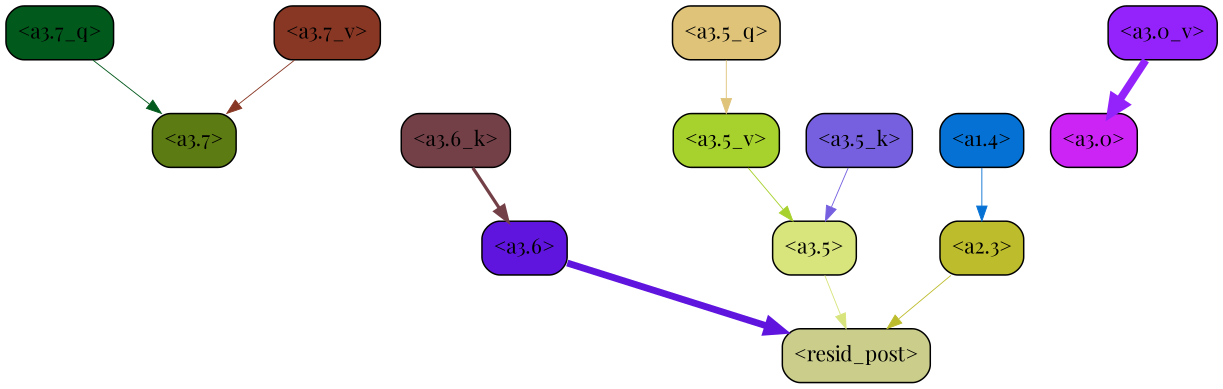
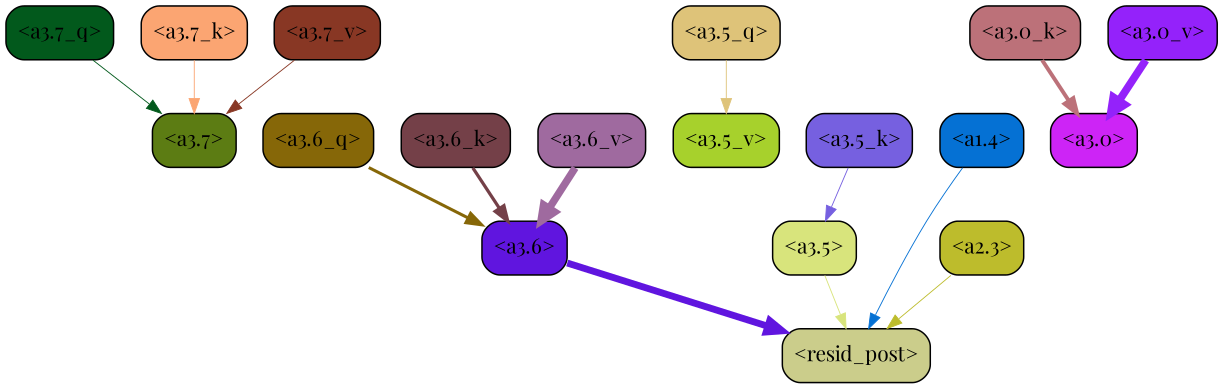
none -> (194, 33)
none -> (1025, 33)
none -> (318, 140)
none -> (592, 140)
(982, 187) -> (916, 239)
(766, 189) -> none
